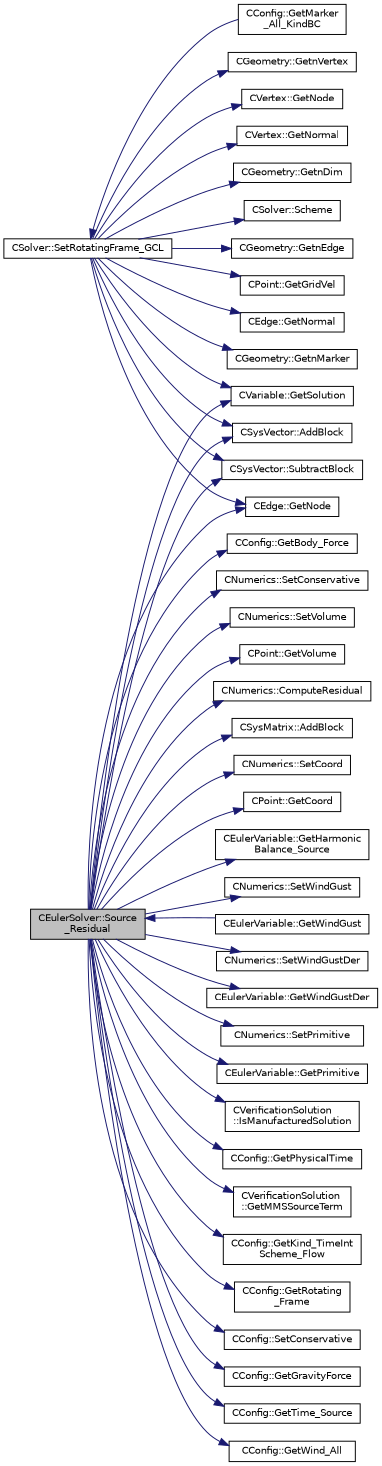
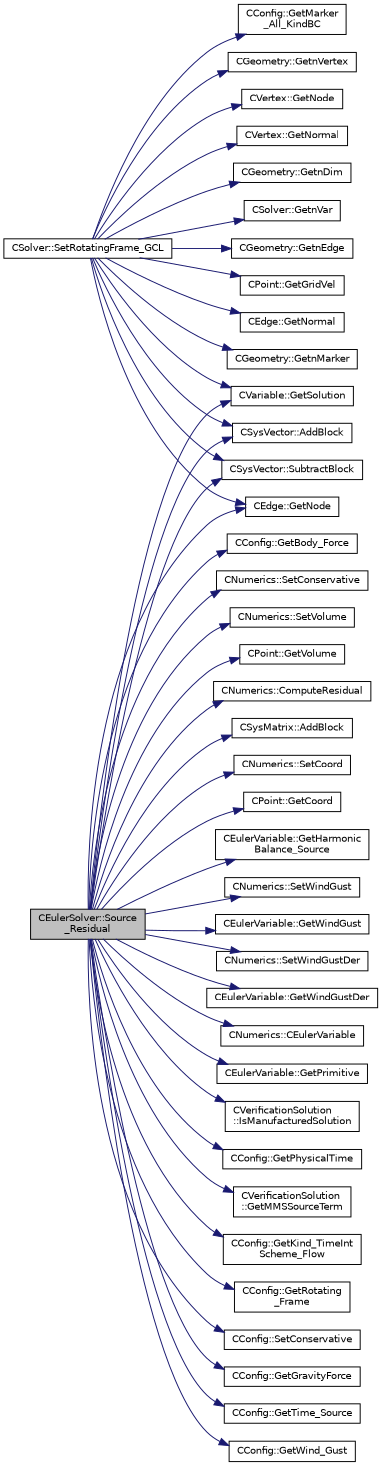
(145, 108) -> (146, 124)
(292, 211) -> (292, 211)
(185, 918) -> (175, 931)
(292, 1036) -> (292, 1036)
(292, 1451) -> (292, 1451)
